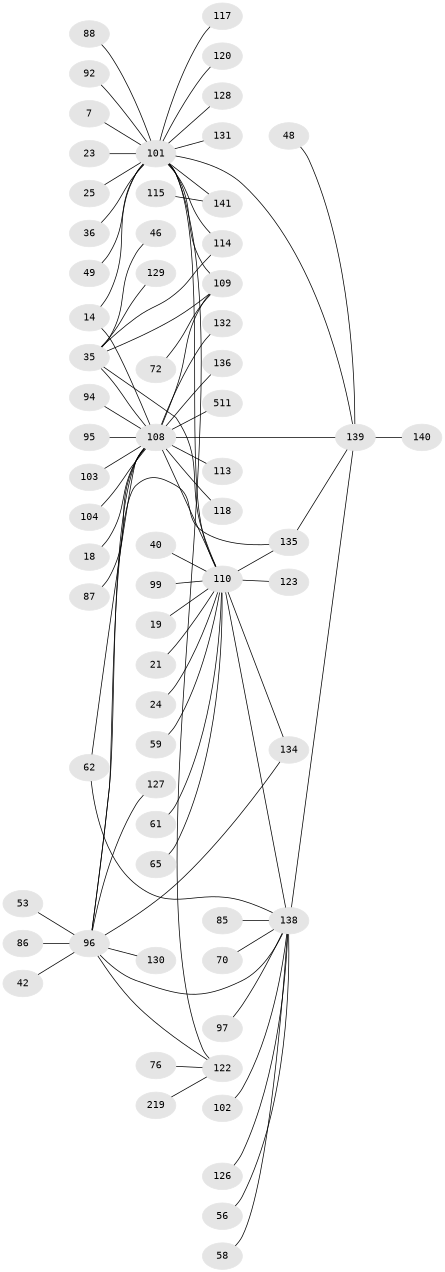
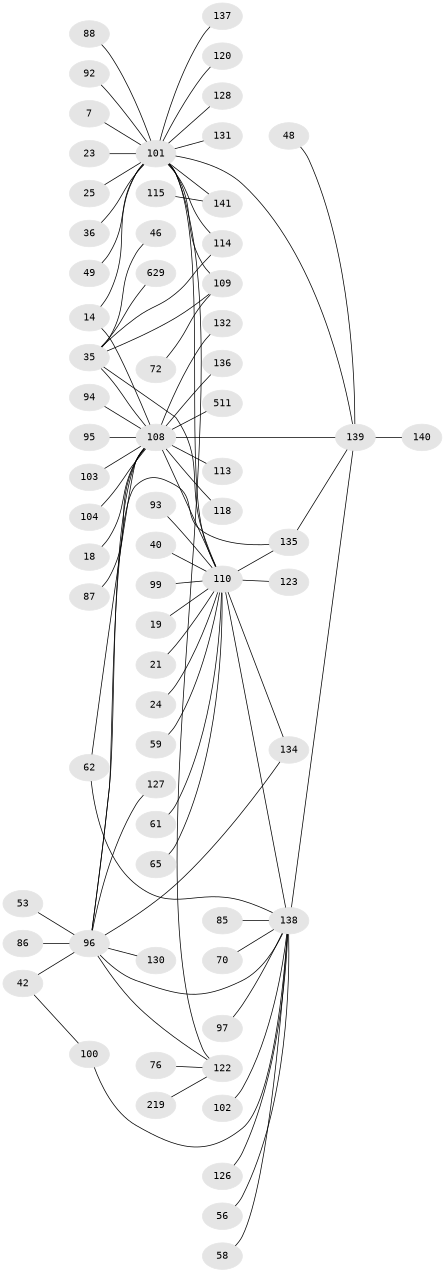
(222, 16) -> (222, 16)
(156, 273) -> (156, 273)
(184, 358) -> none
none -> (156, 505)
none -> (89, 1054)
